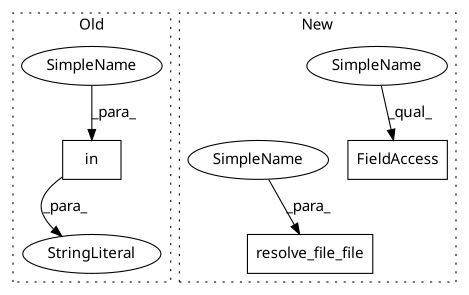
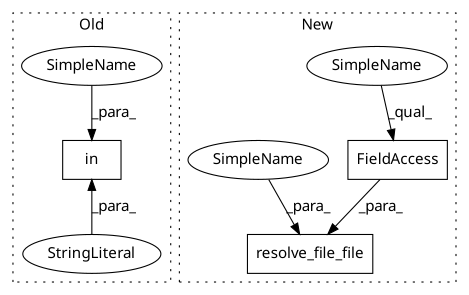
(42, 201) -> (92, 212)
none -> (358, 203)
